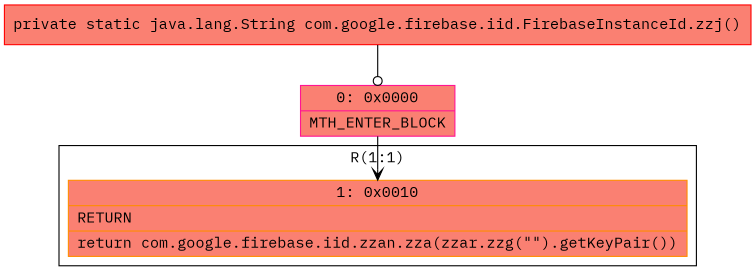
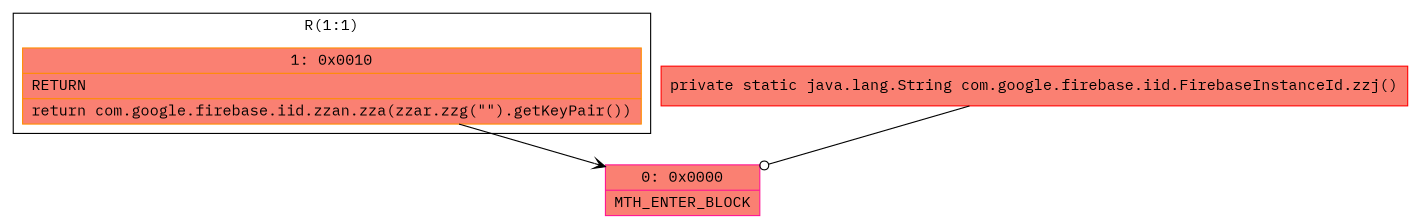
(378, 153) -> (527, 144)
